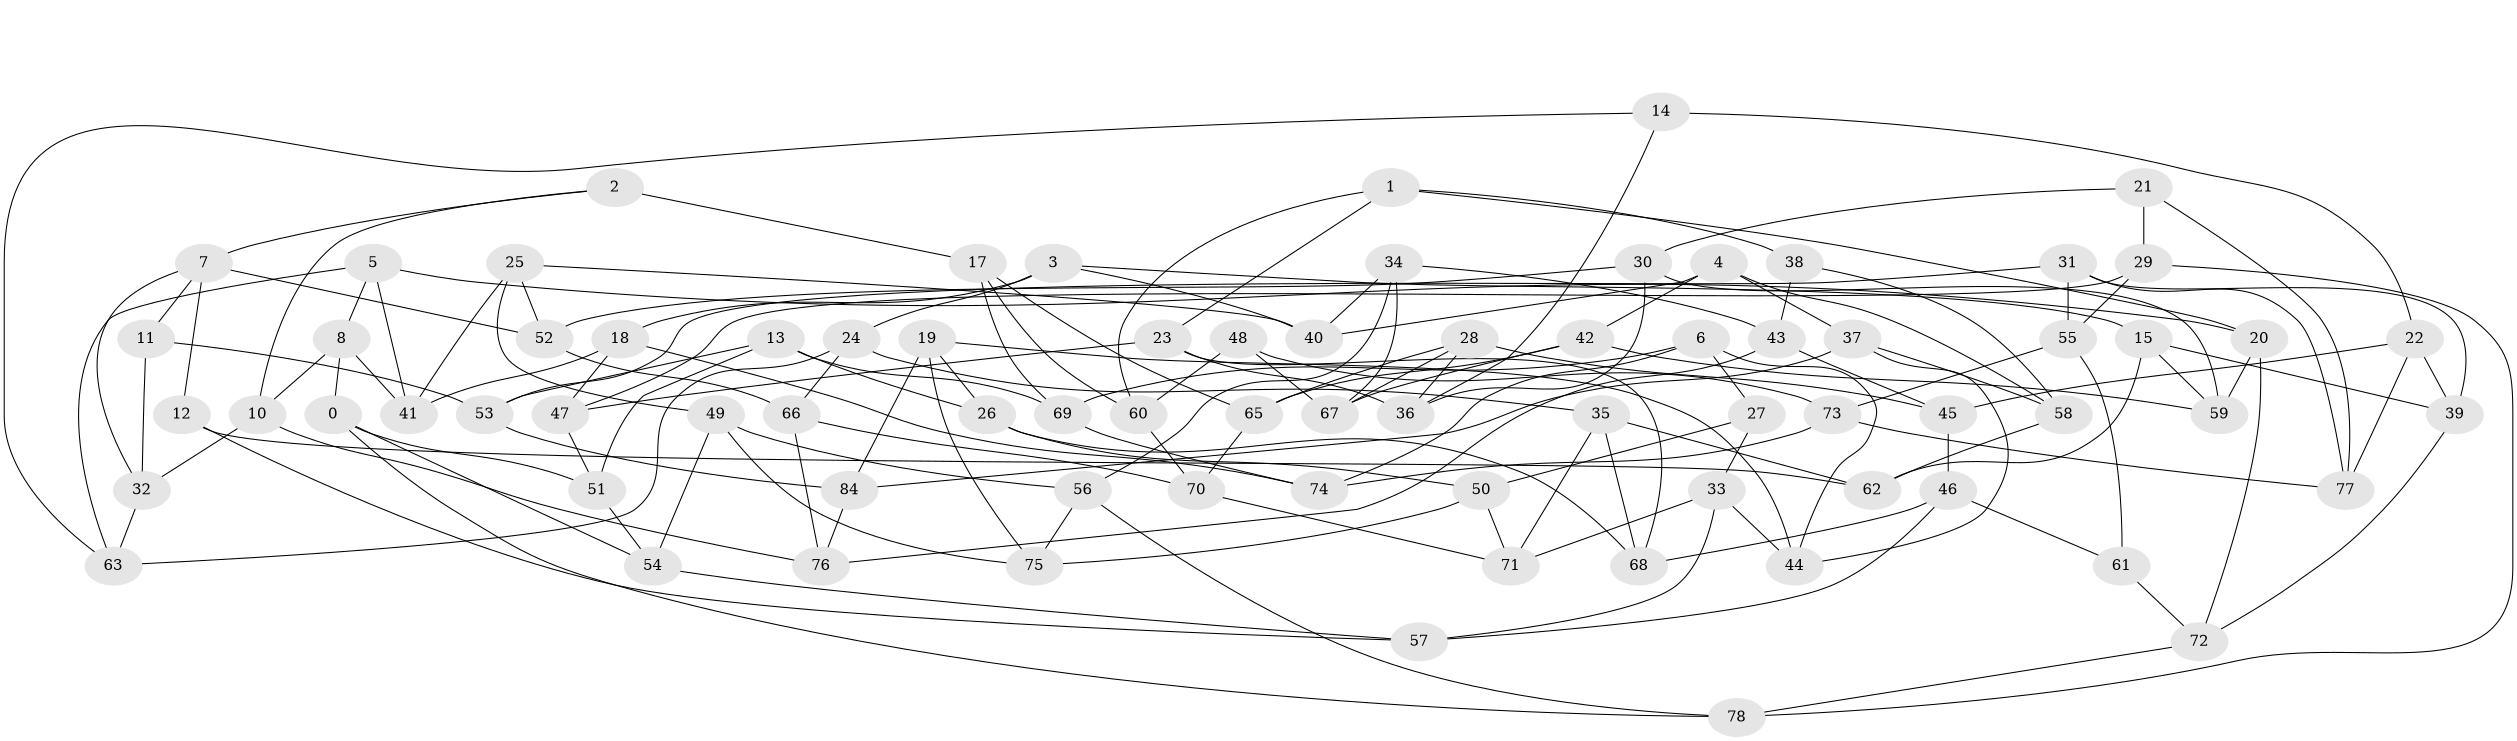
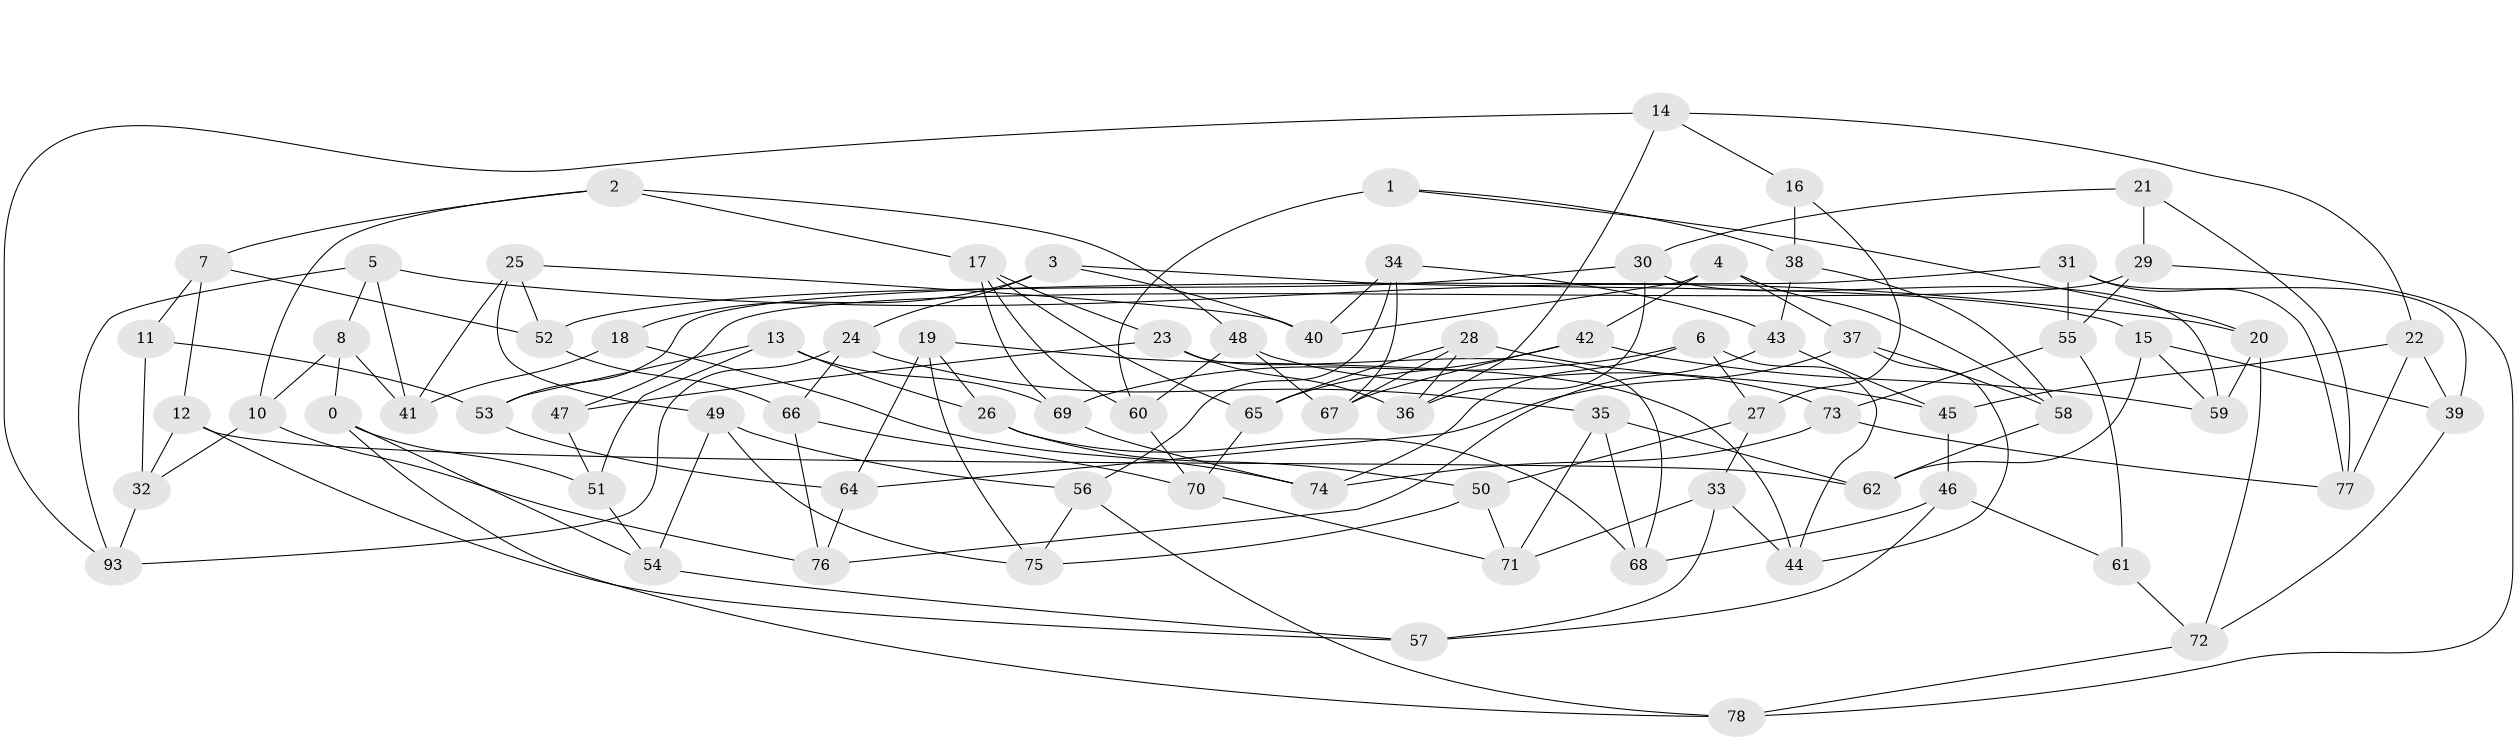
none -> (1795, 188)
none -> (945, 217)
(1277, 263) -> (1086, 310)
(98, 355) -> (162, 453)
(594, 373) -> none
(850, 490) -> (850, 490)
(114, 566) -> (114, 566)
